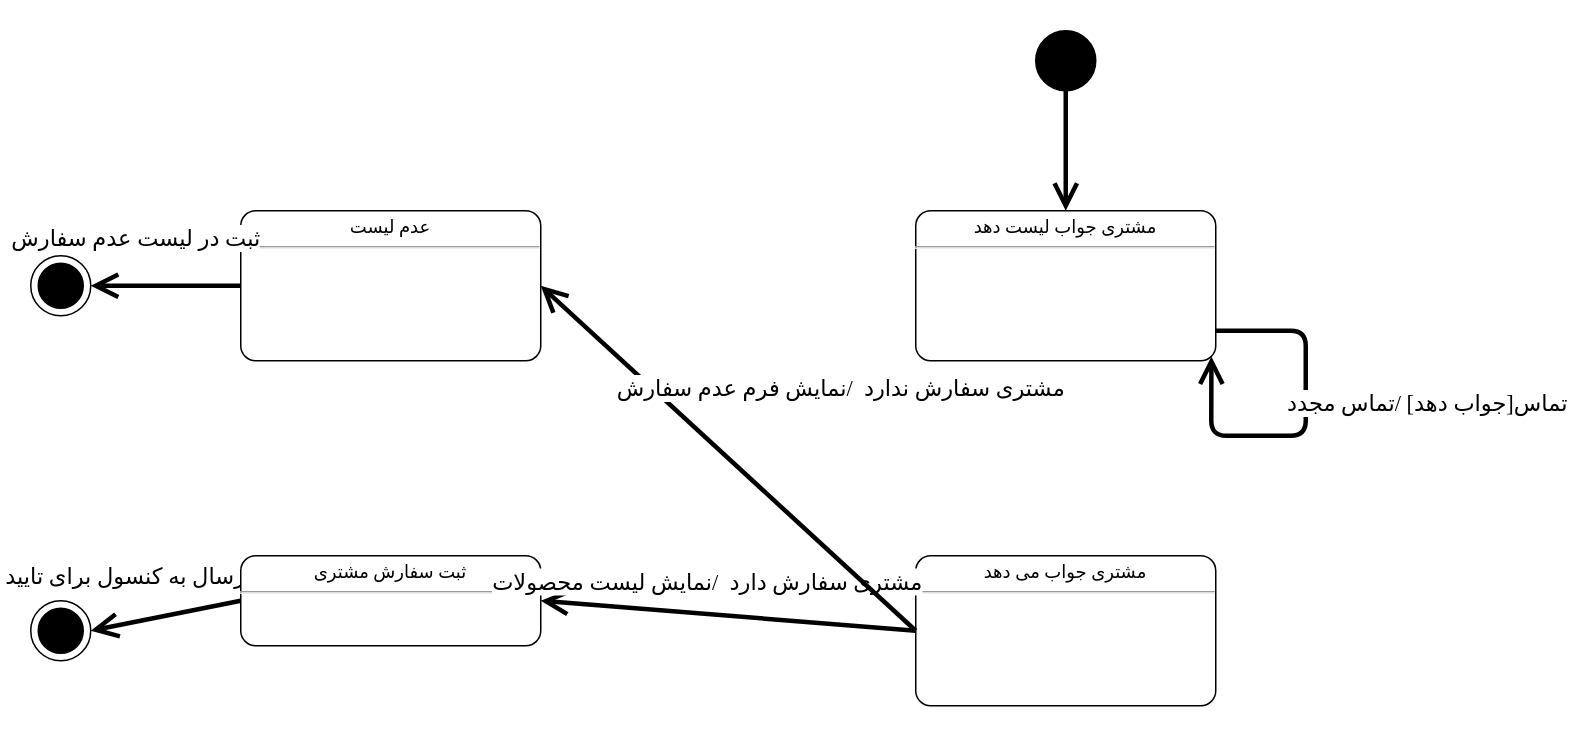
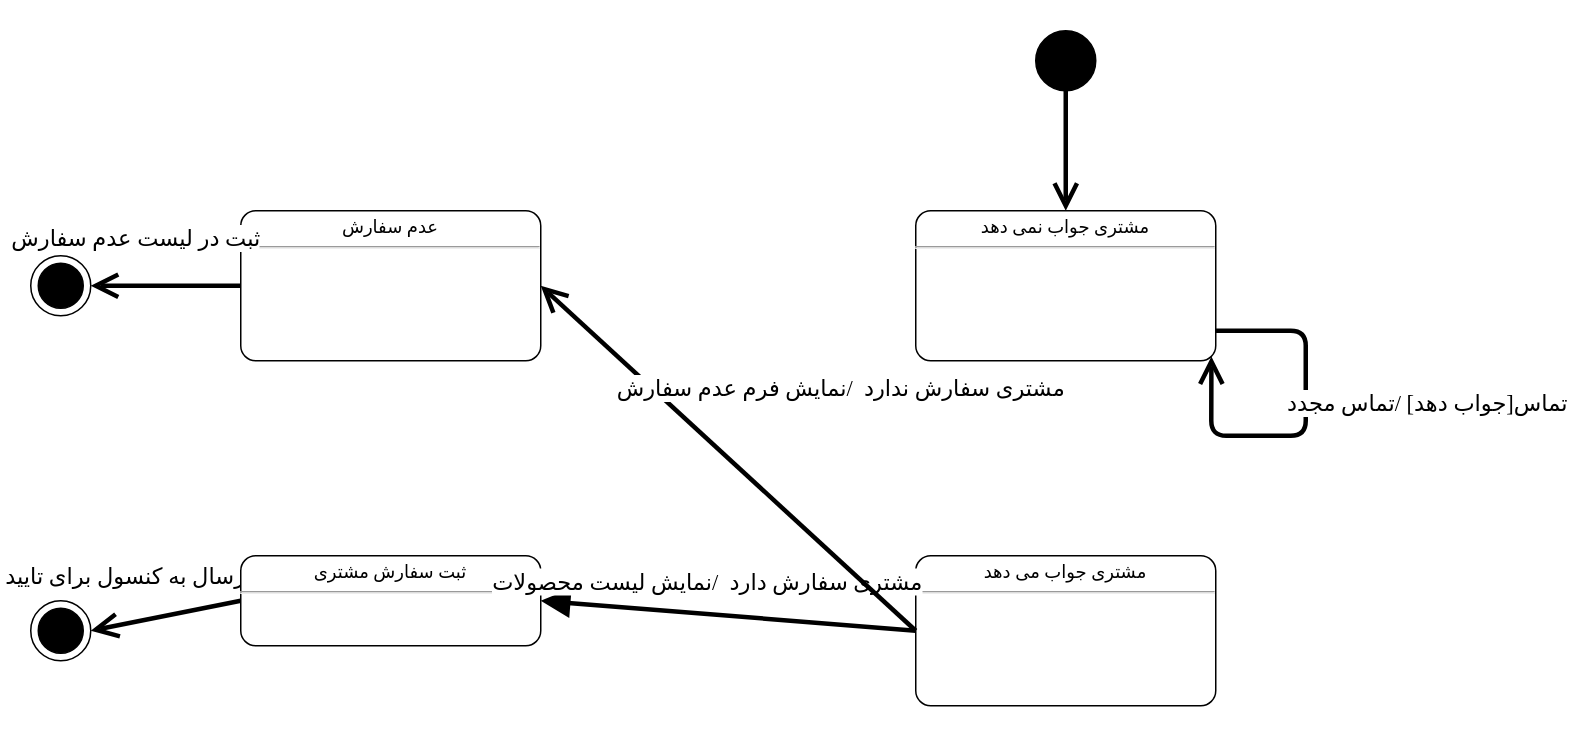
(391, 211) -> (391, 211)
(1066, 211) -> (1066, 211)
(563, 603) -> (570, 603)
